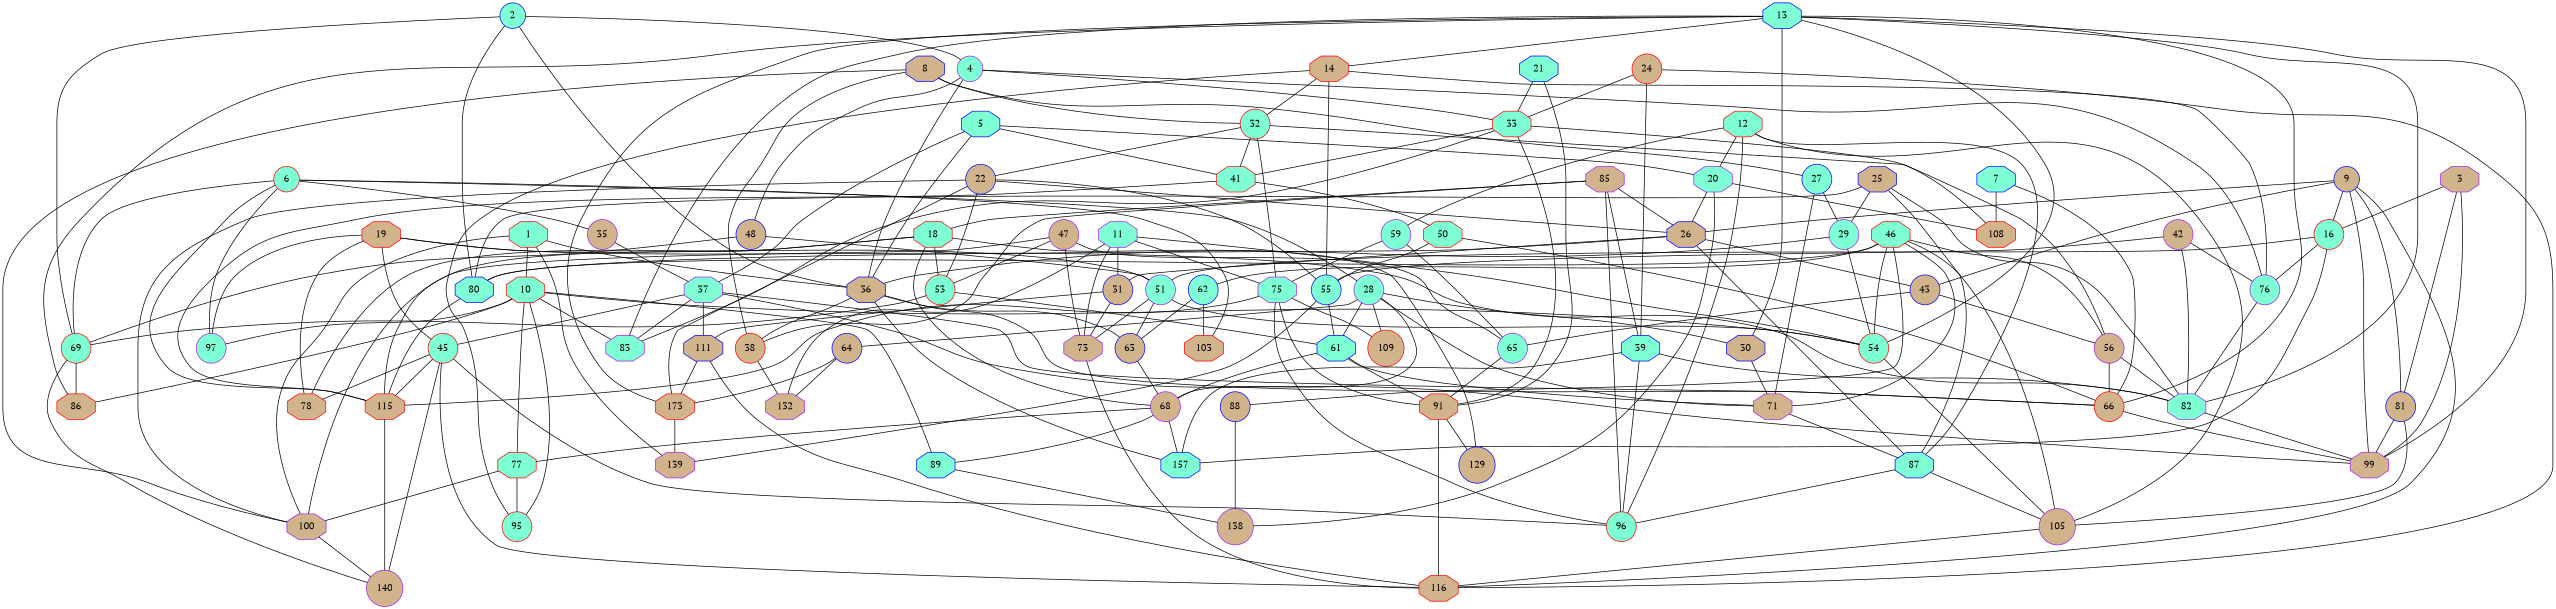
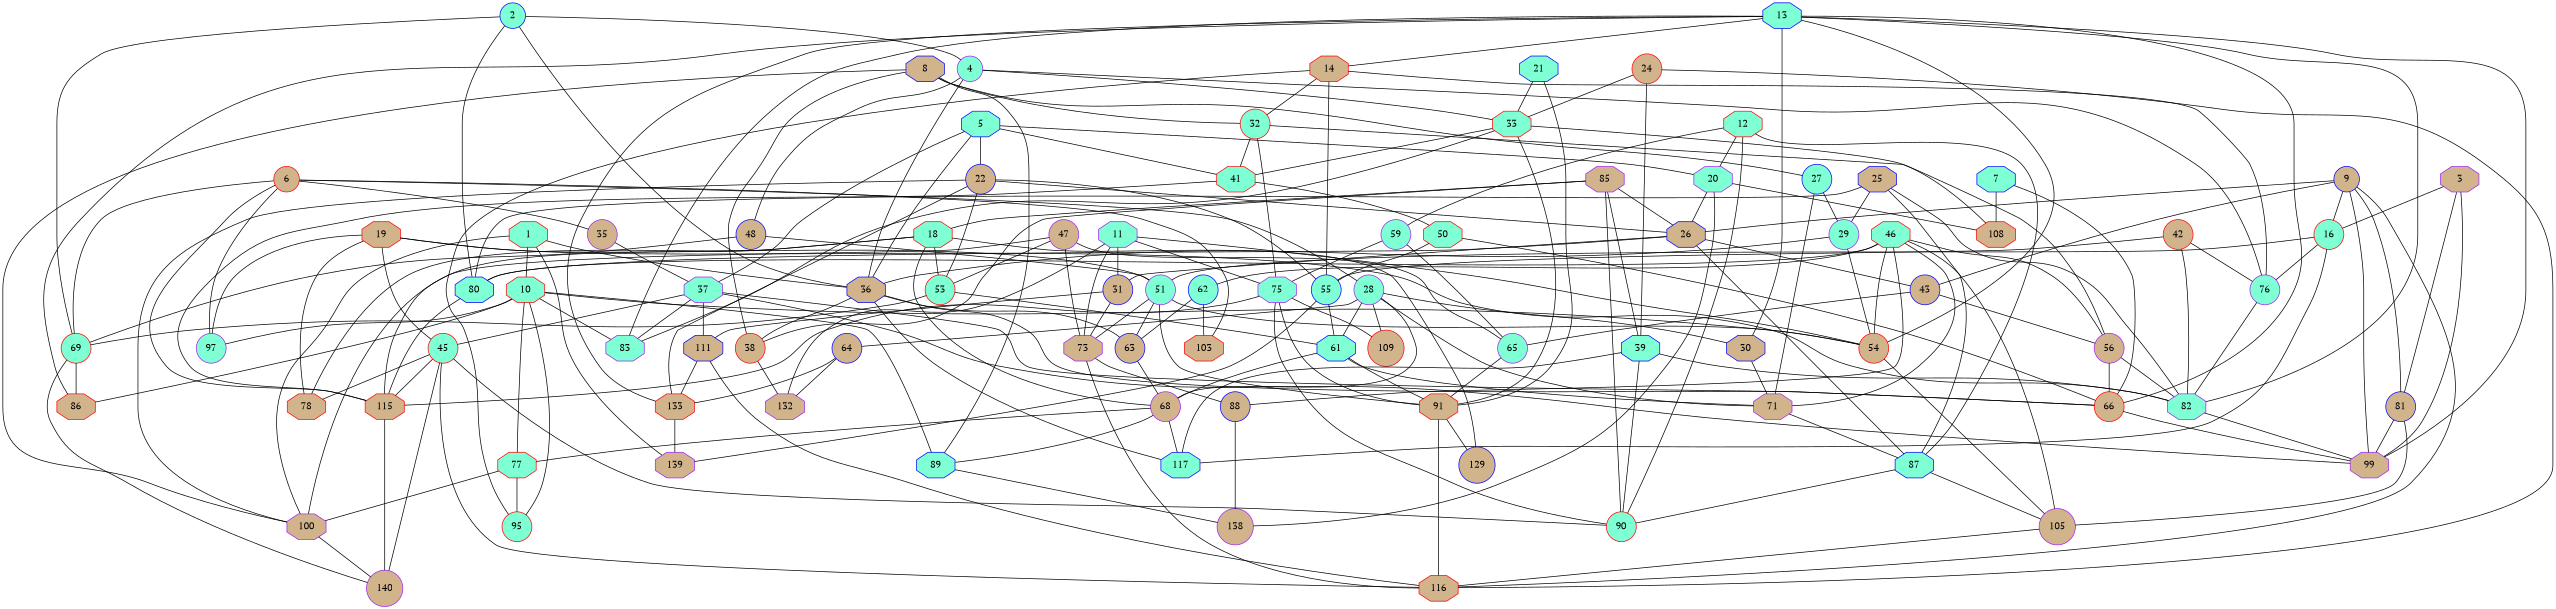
(1124, 150) -> (981, 151)
(2155, 176) -> none
(287, 179) -> (287, 179)
(2178, 235) -> (2178, 235)
none -> (1026, 272)
(1874, 348) -> (1874, 348)
none -> (1189, 371)
none -> (1157, 382)
(675, 407) -> (675, 407)
(1180, 465) -> (1180, 465)
(1621, 527) -> (1621, 527)
